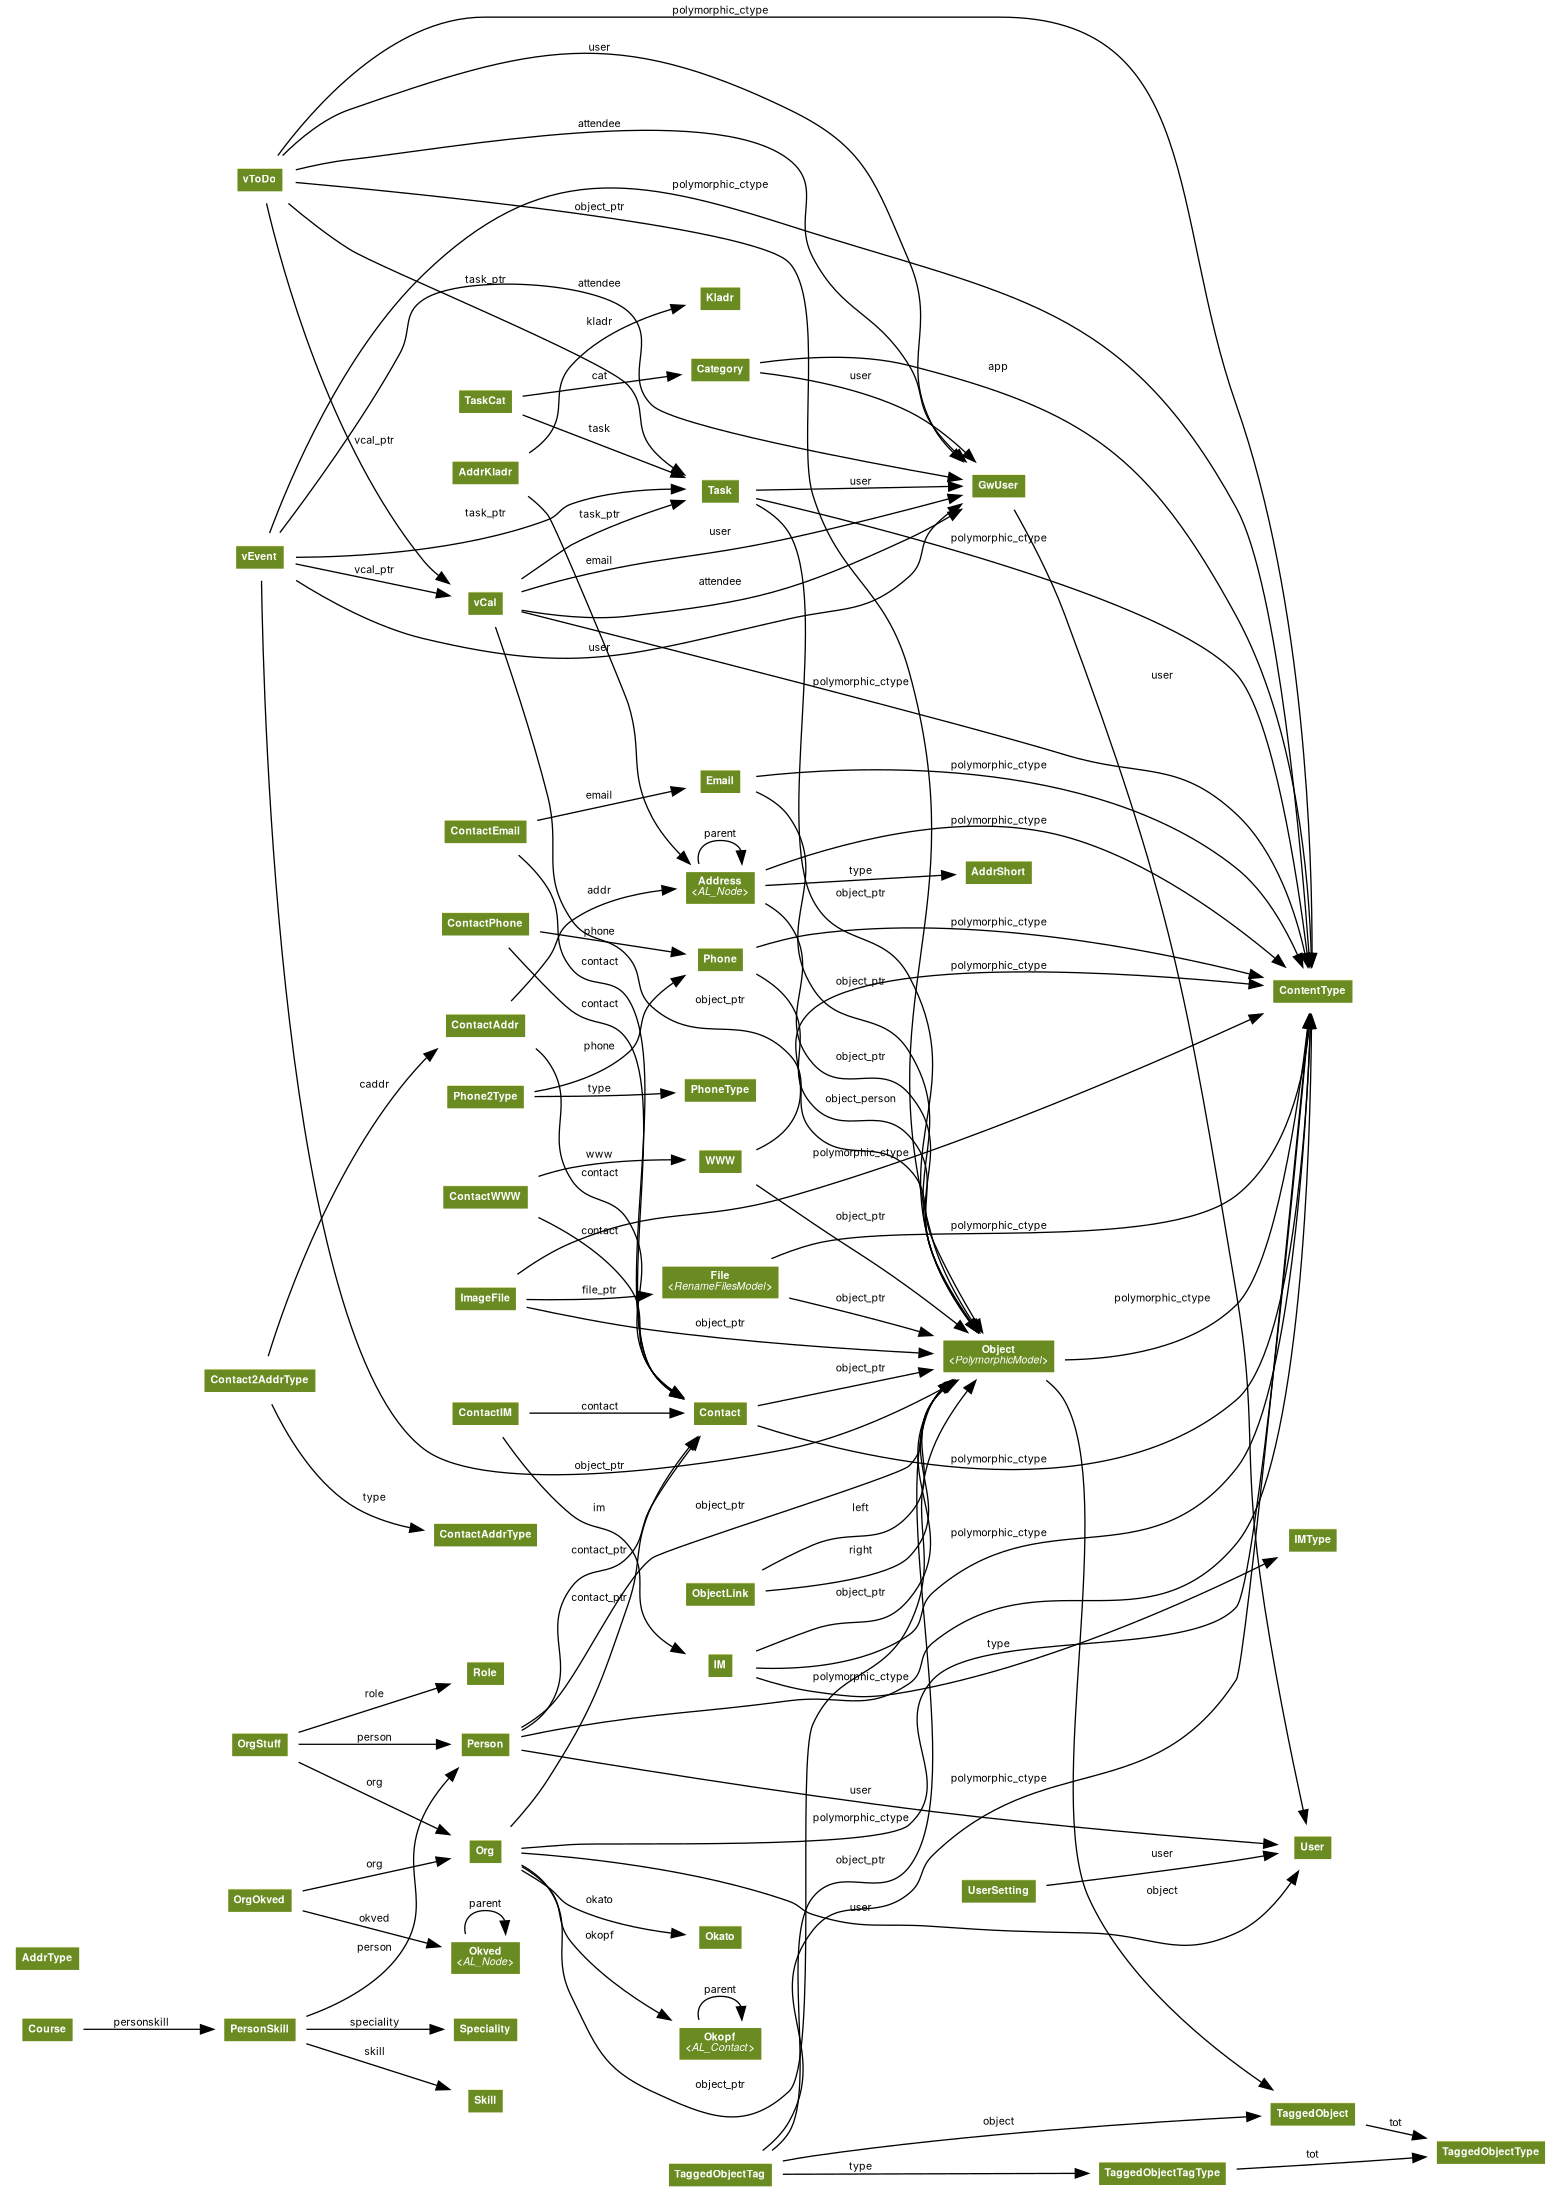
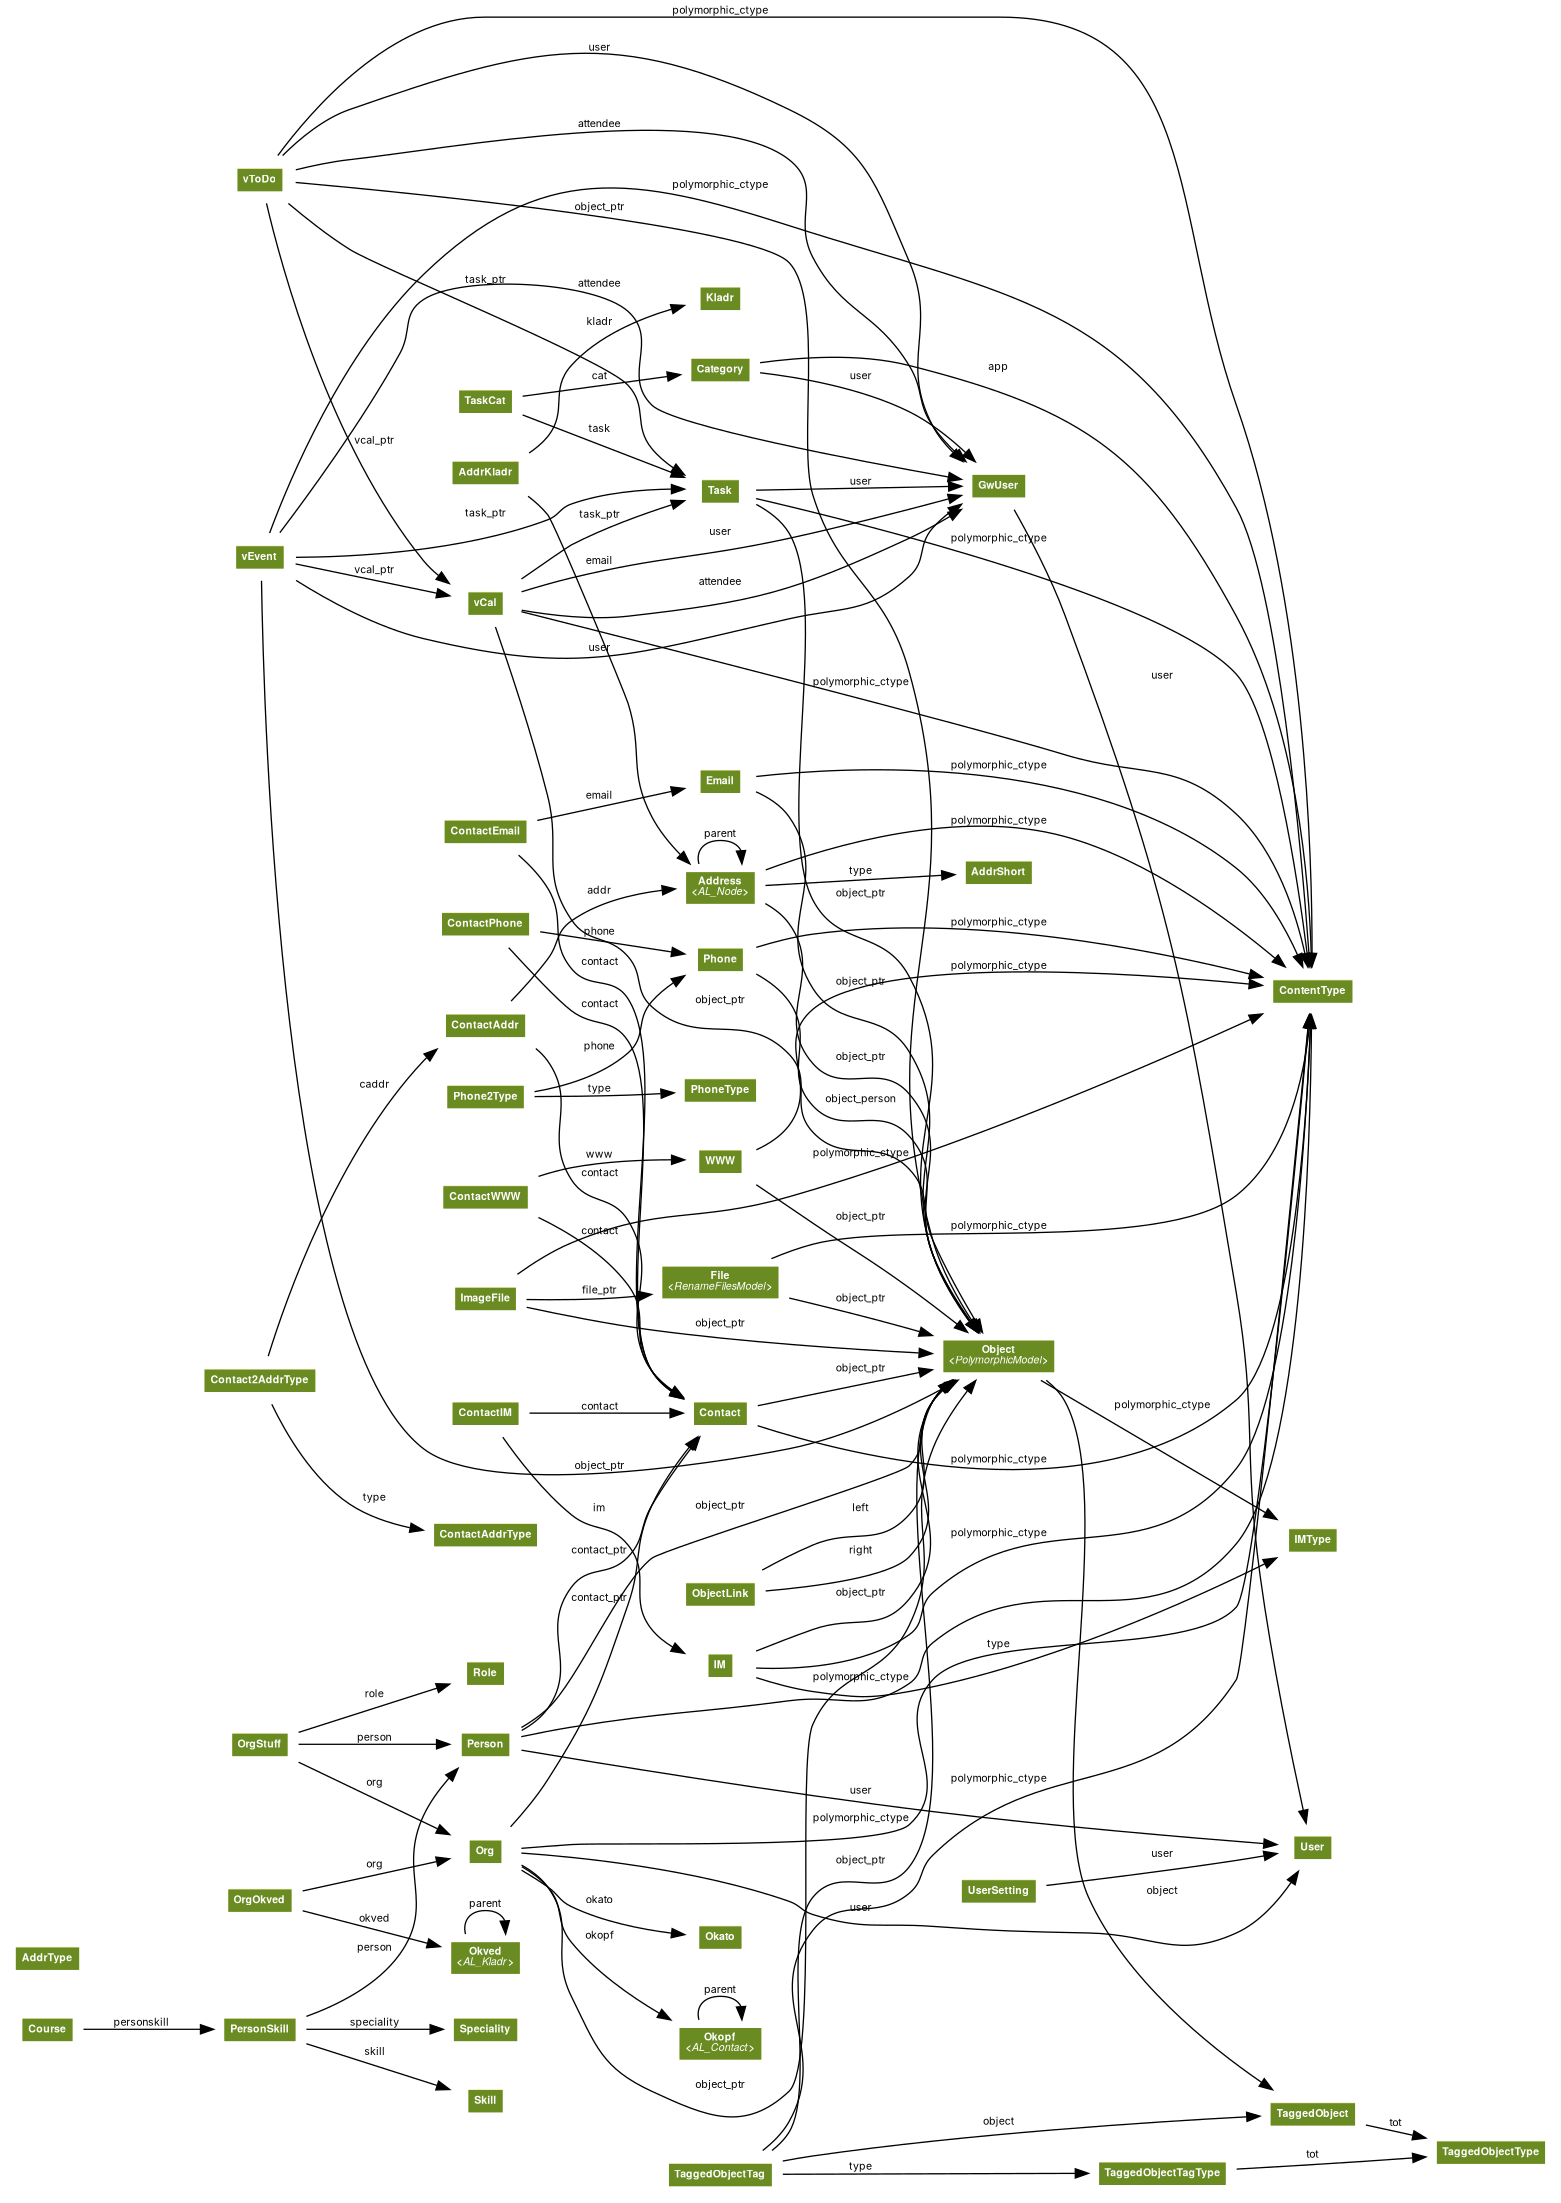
(1261, 1260) -> (1142, 1440)
(486, 1962) -> (486, 1962)
